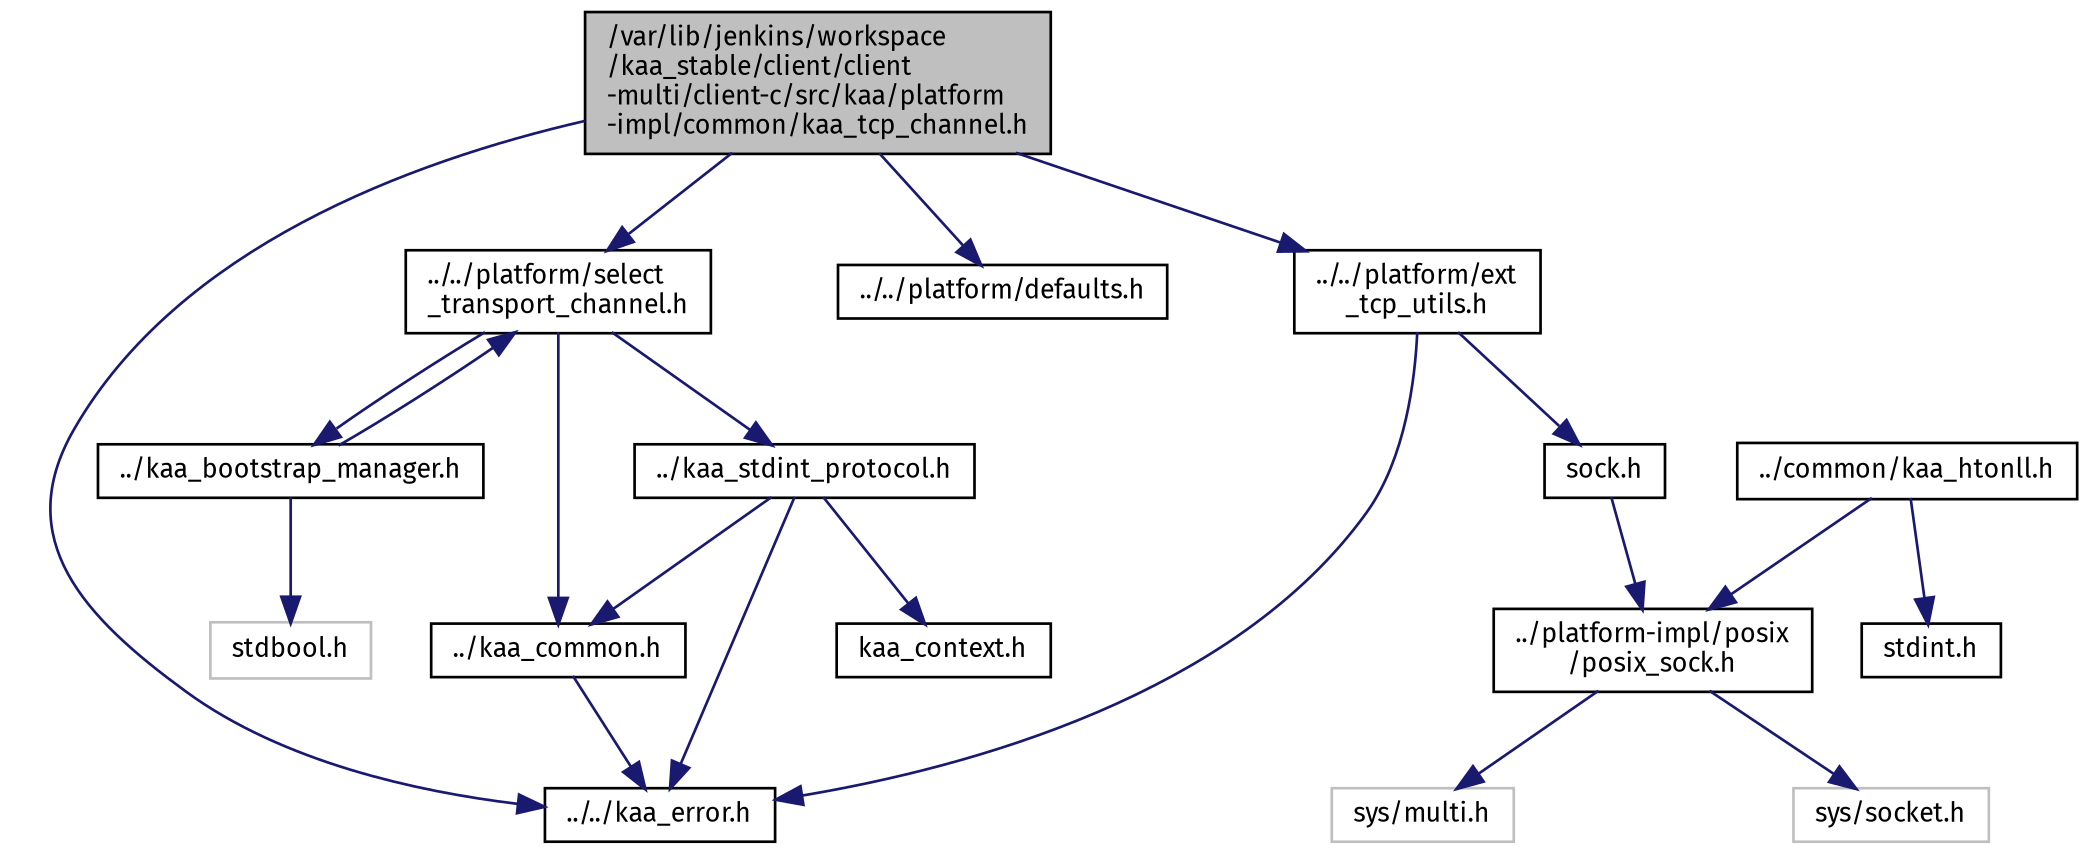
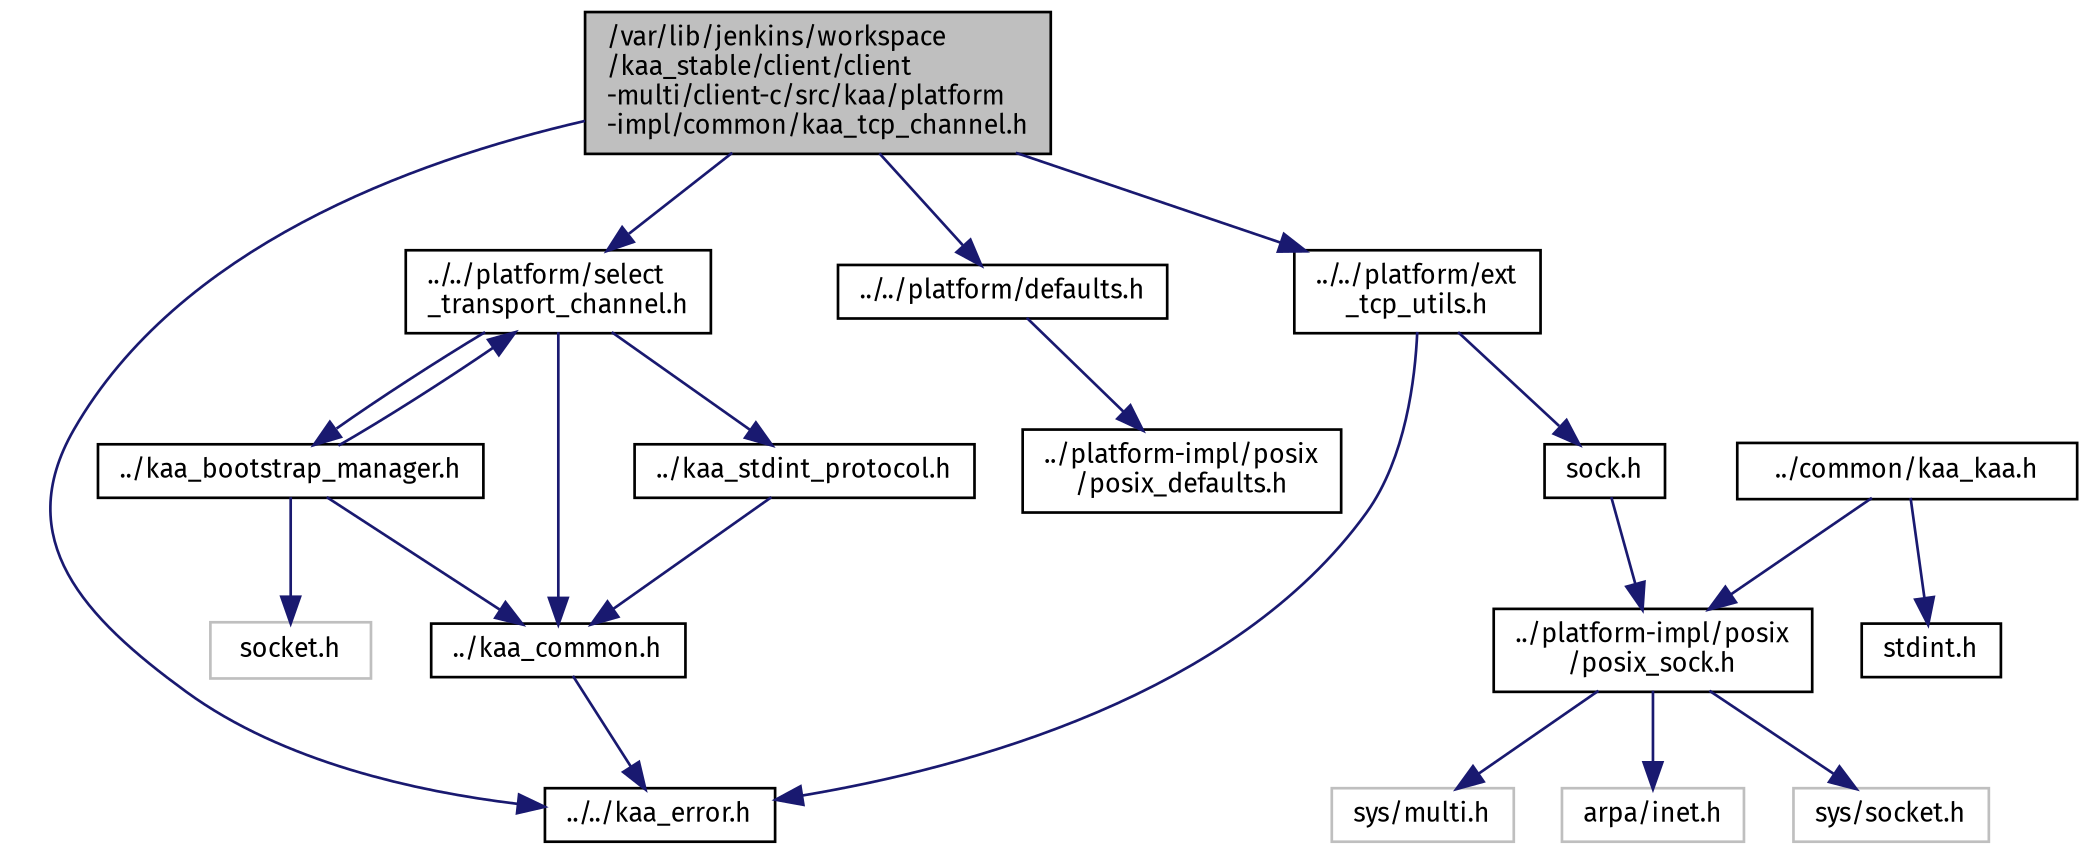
none -> (1182, 471)
(1907, 471) -> (1907, 471)
none -> (413, 553)
(738, 630) -> none
(291, 650) -> (291, 650)
(944, 650) -> none
none -> (1653, 815)
